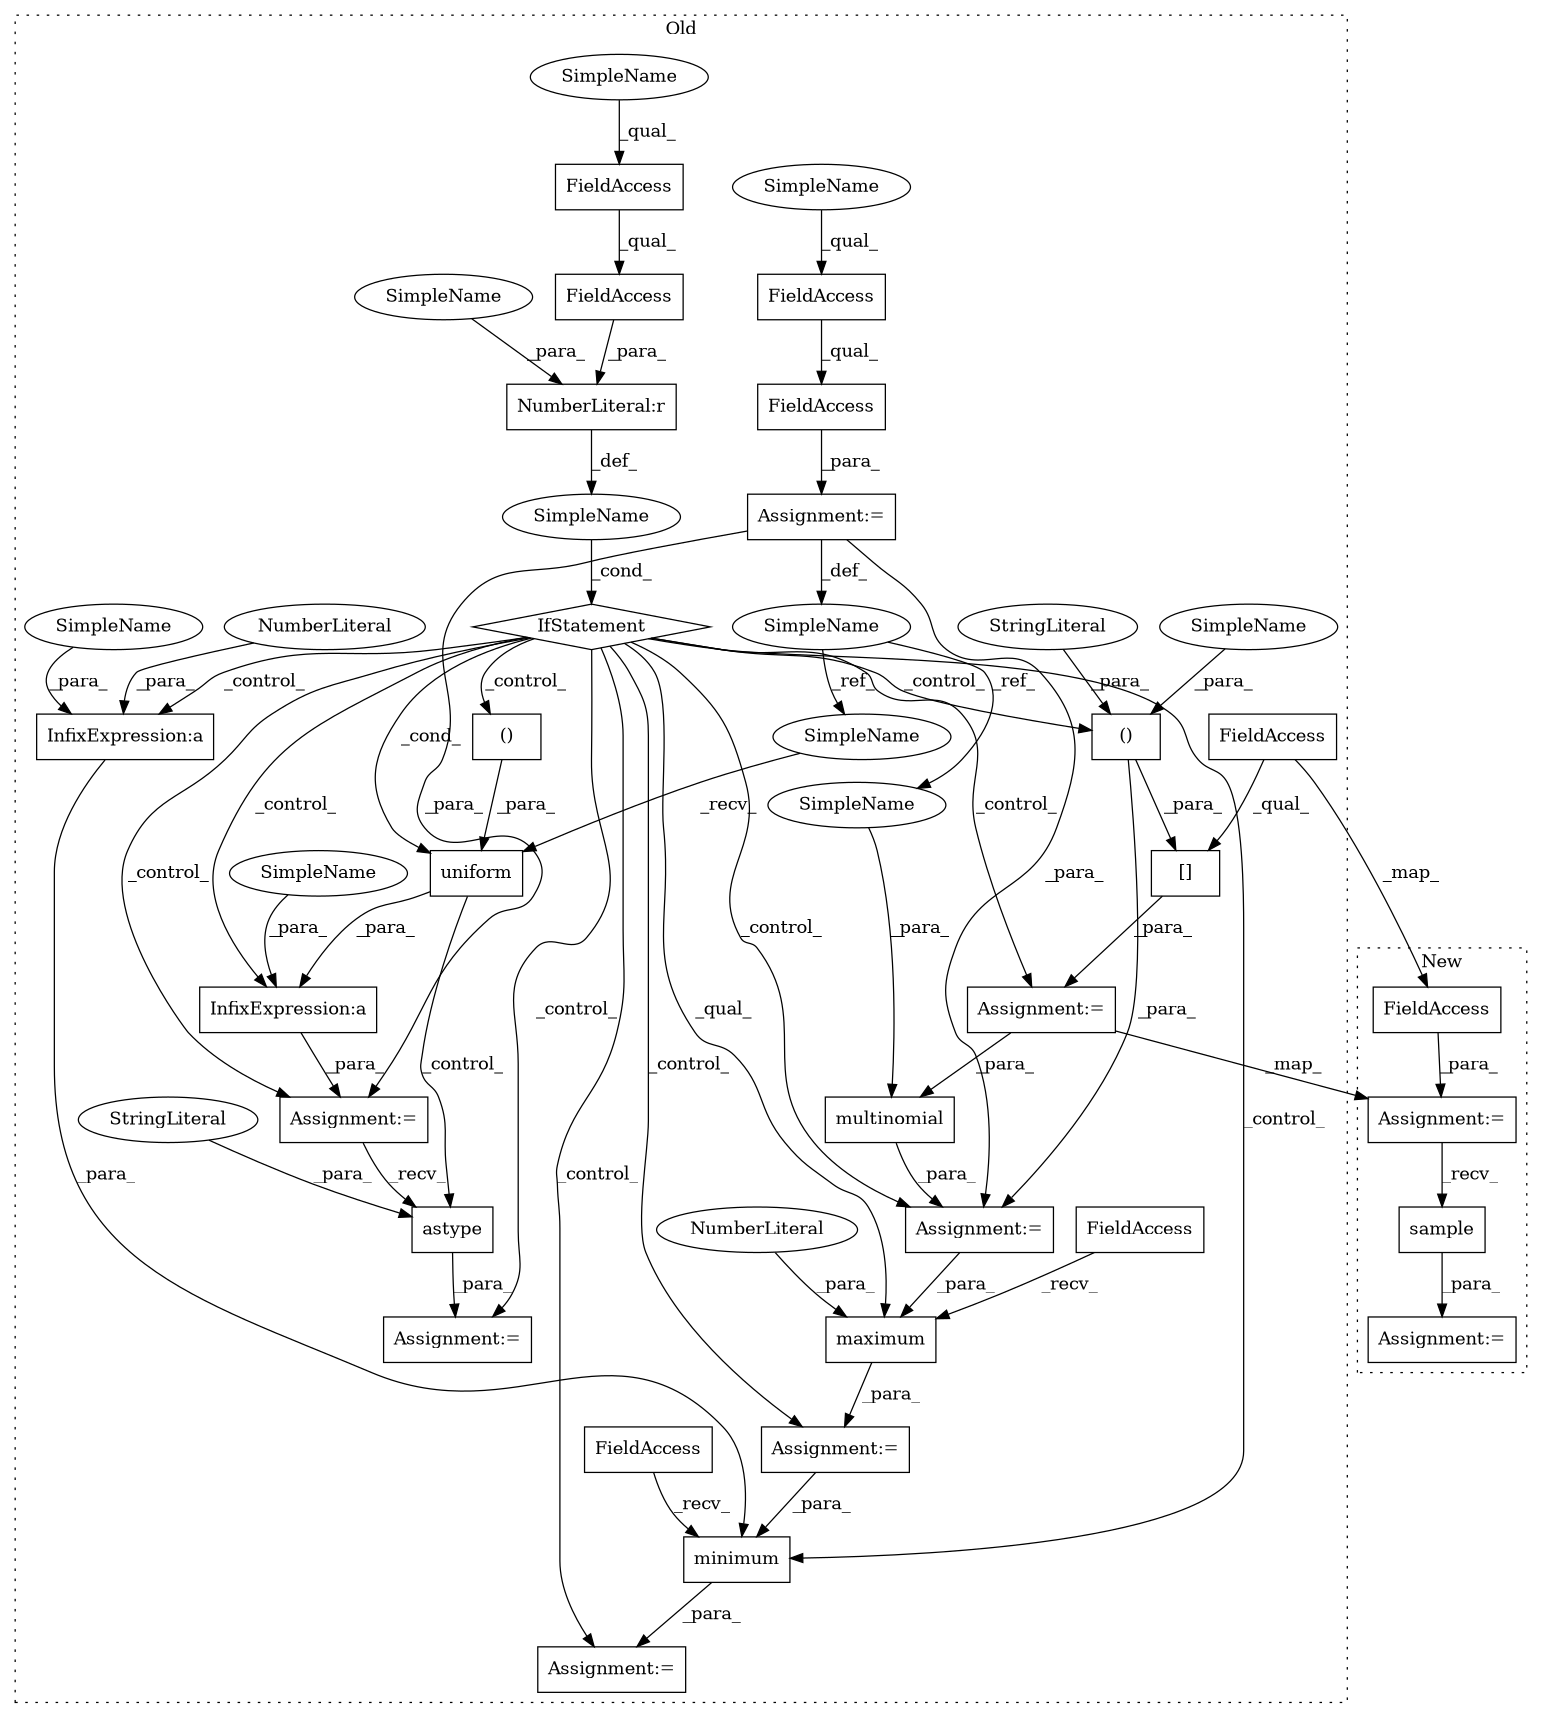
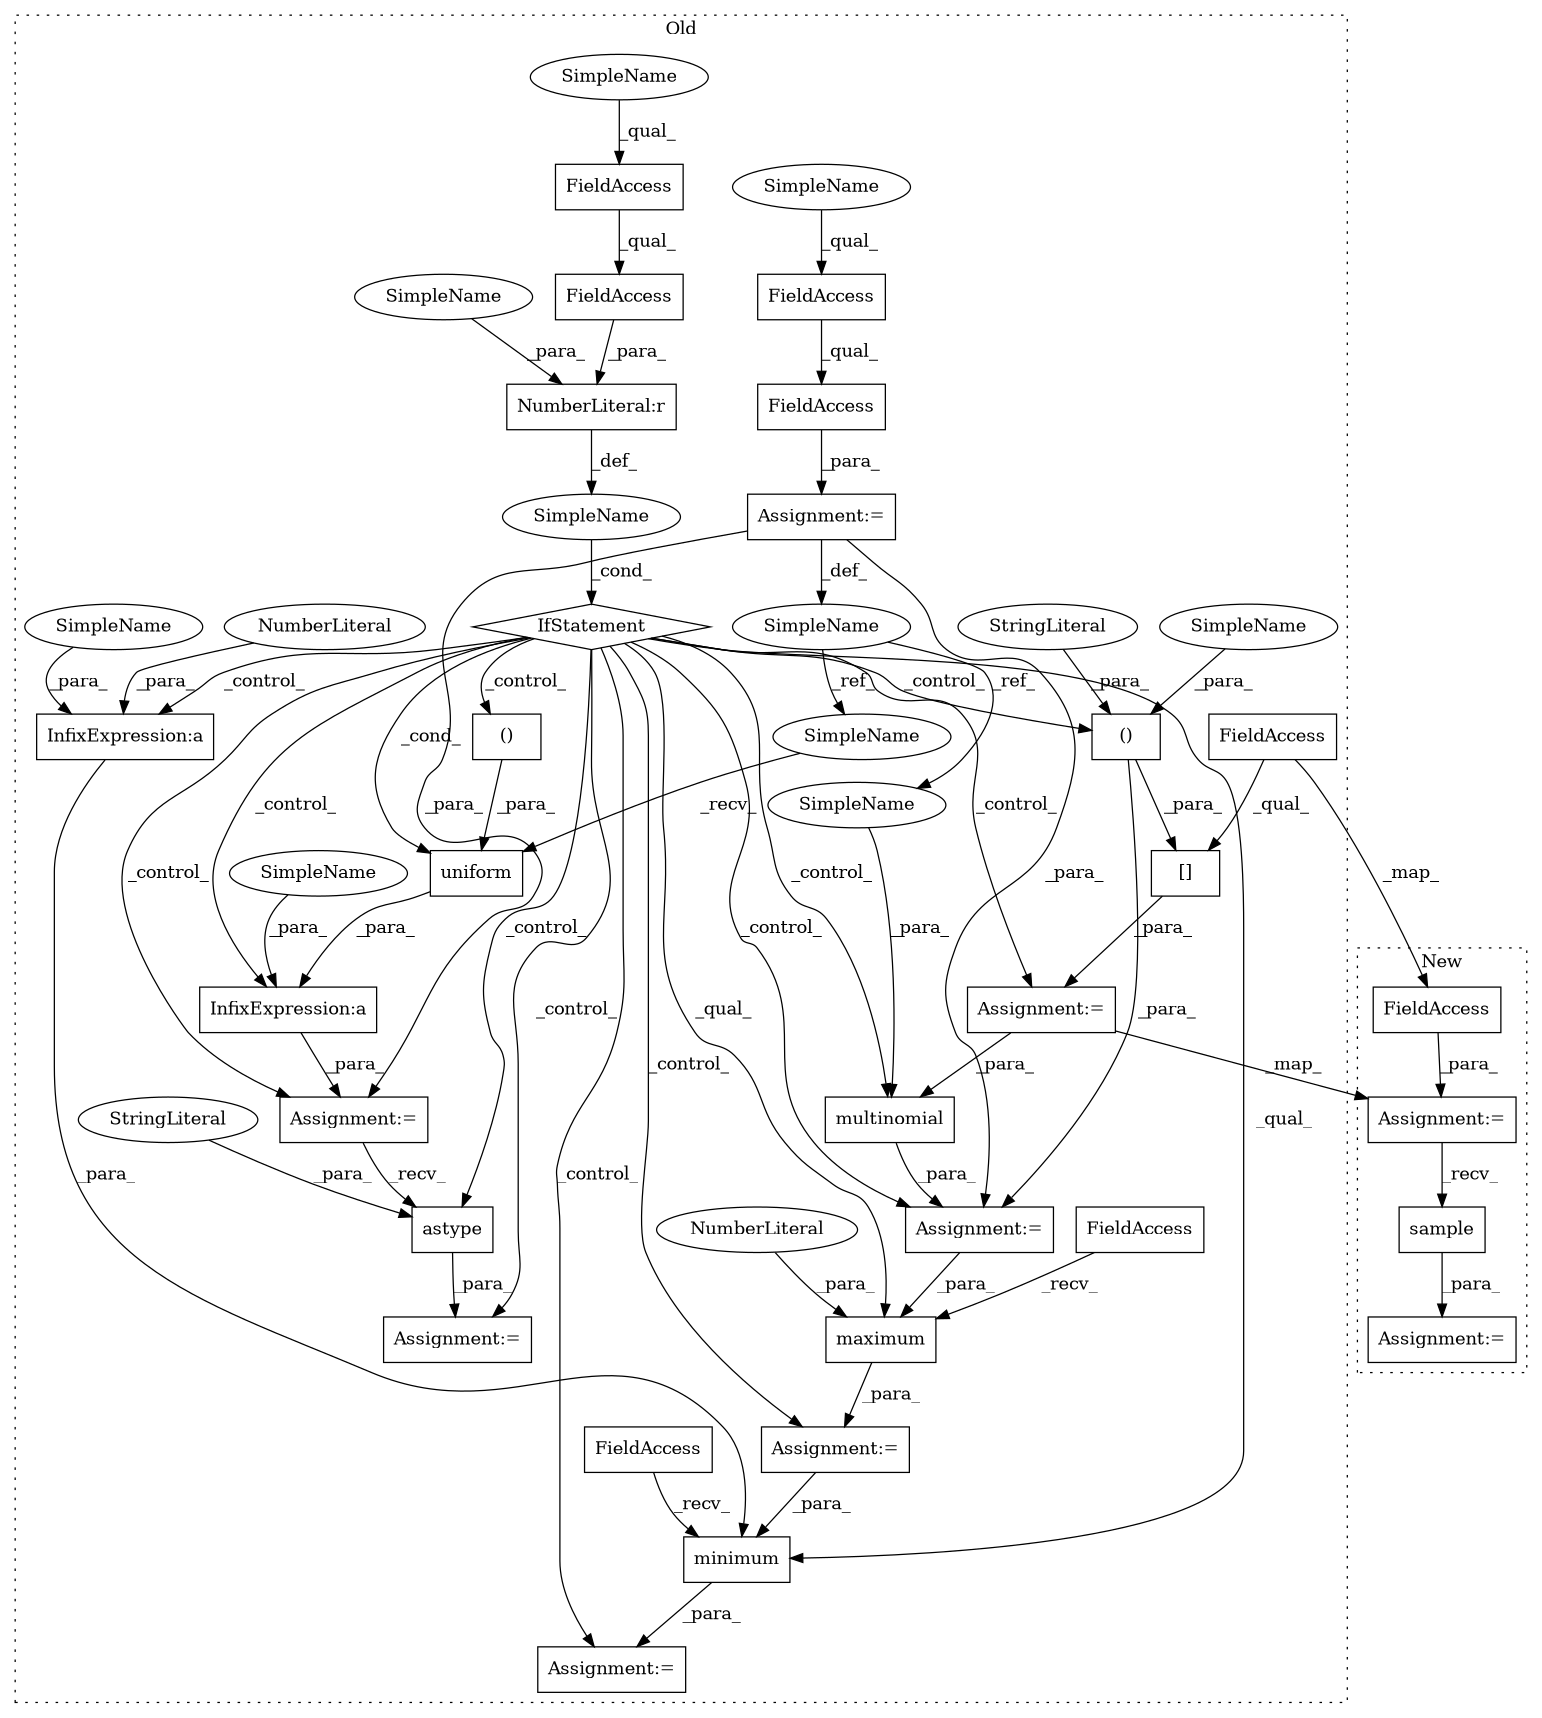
none -> (773, 853)
(424, 1046) -> (500, 924)
(1284, 1120) -> (1284, 1120)
